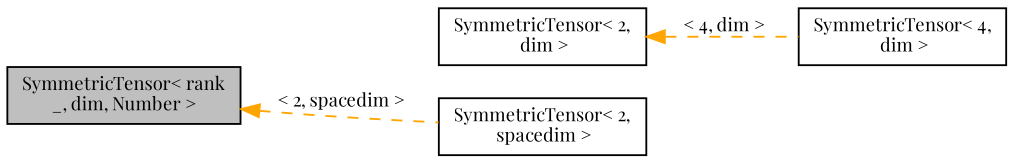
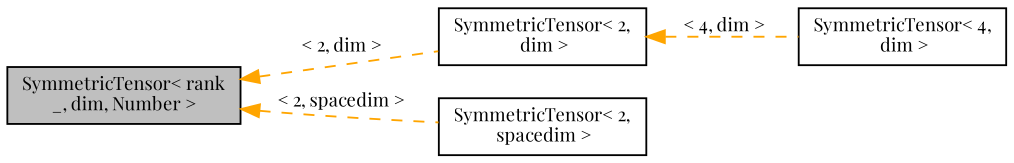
none -> (349, 64)
